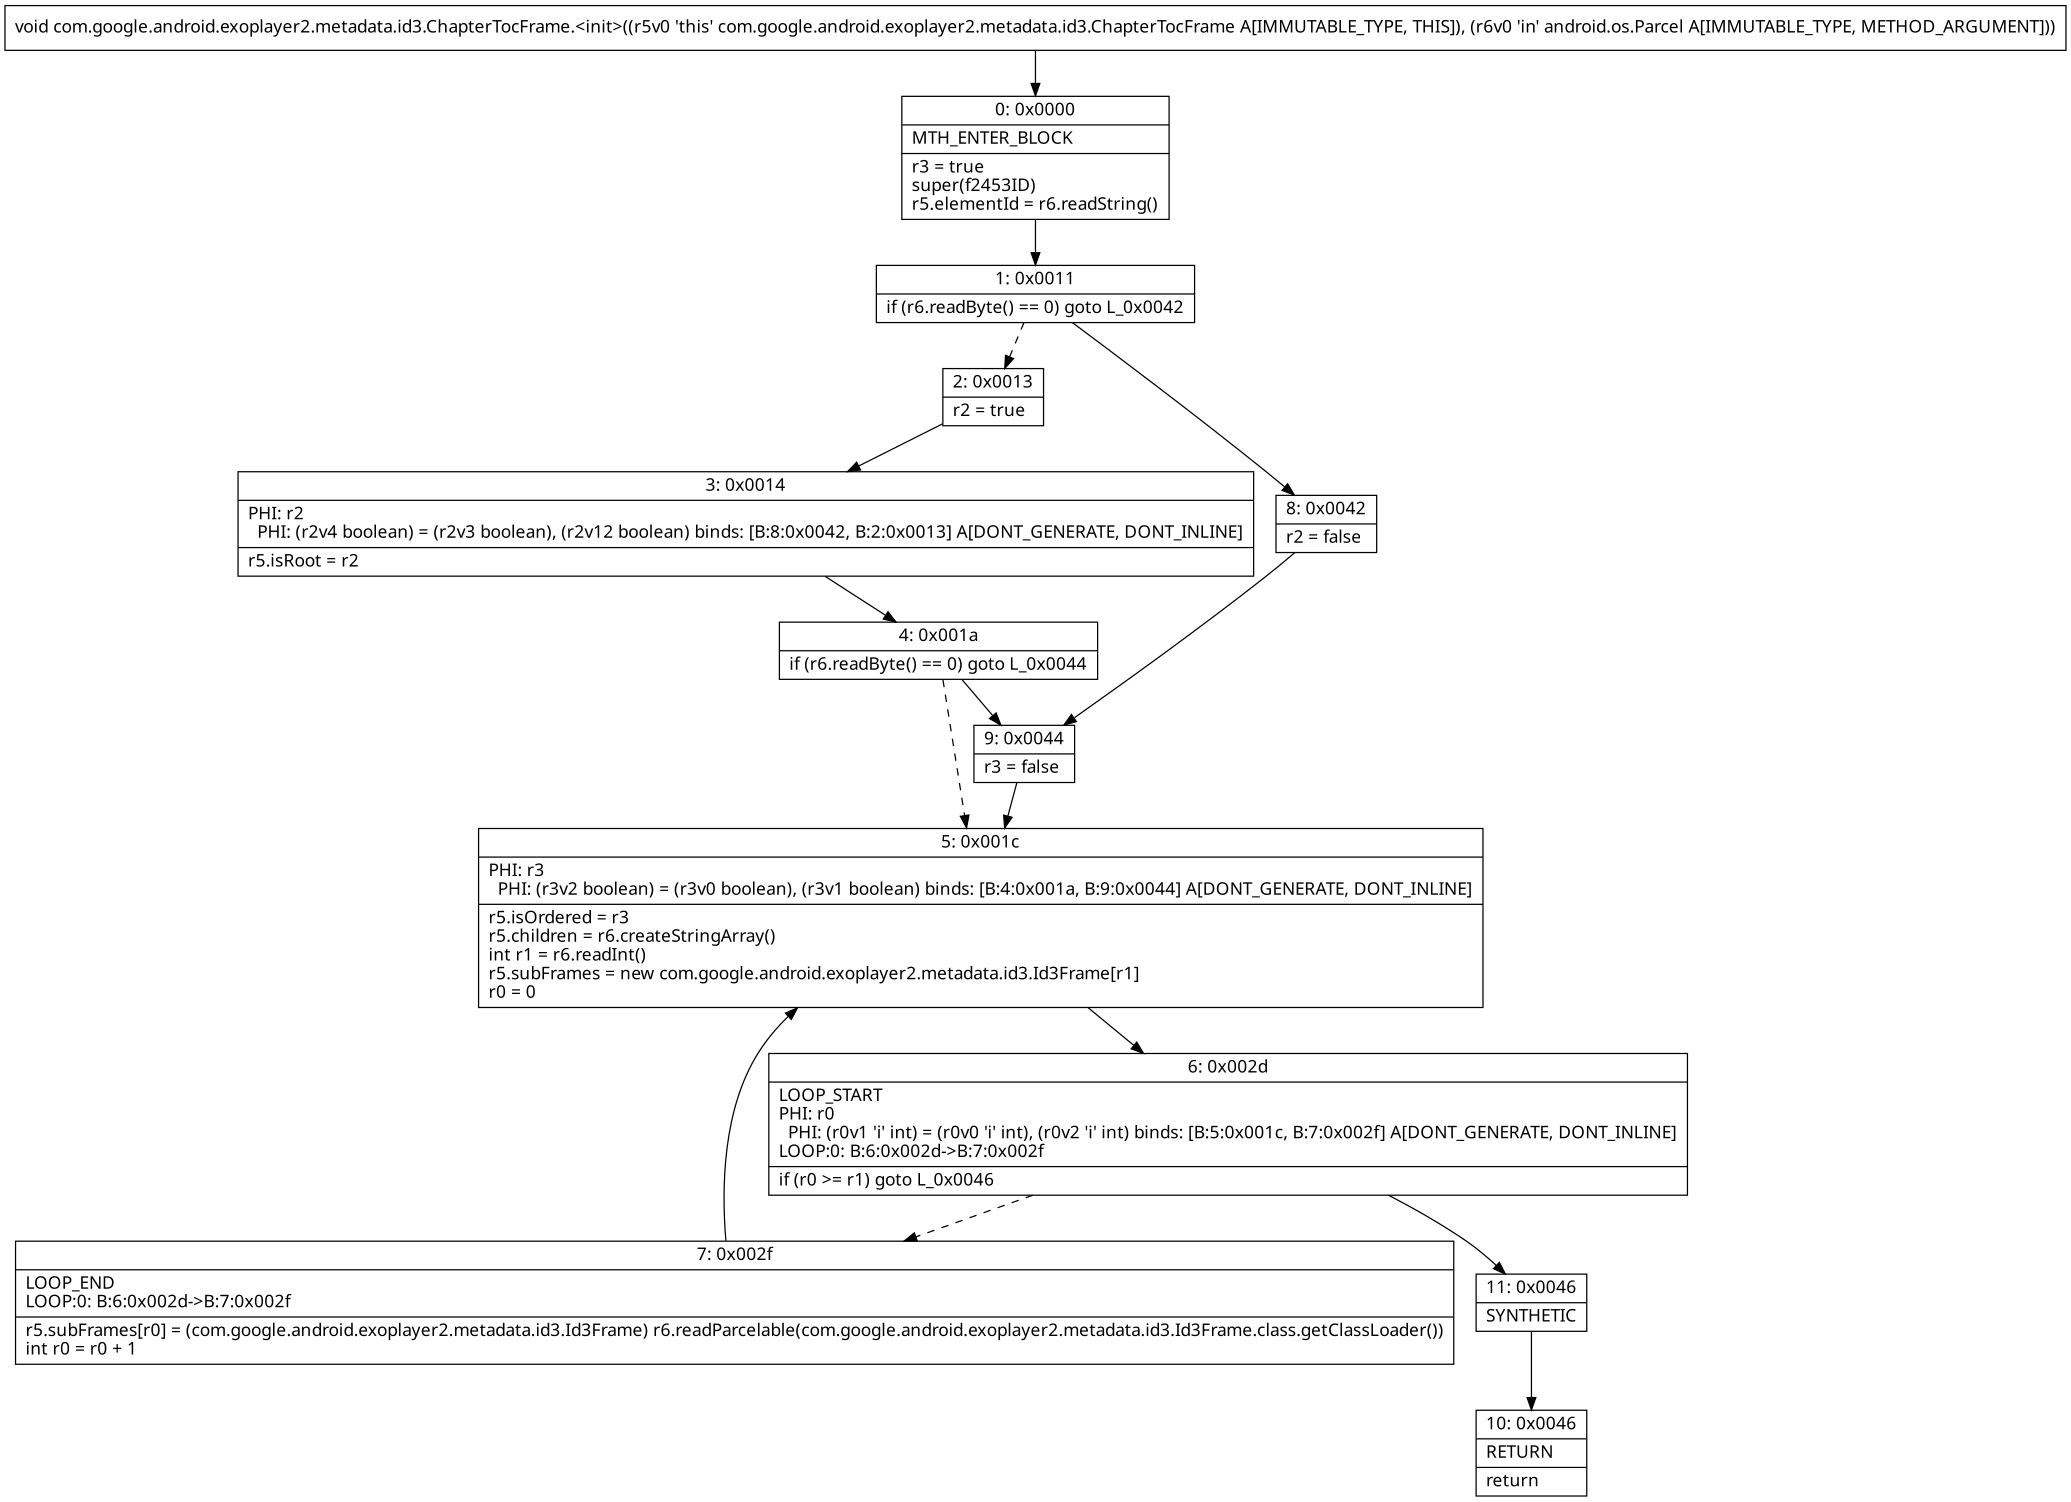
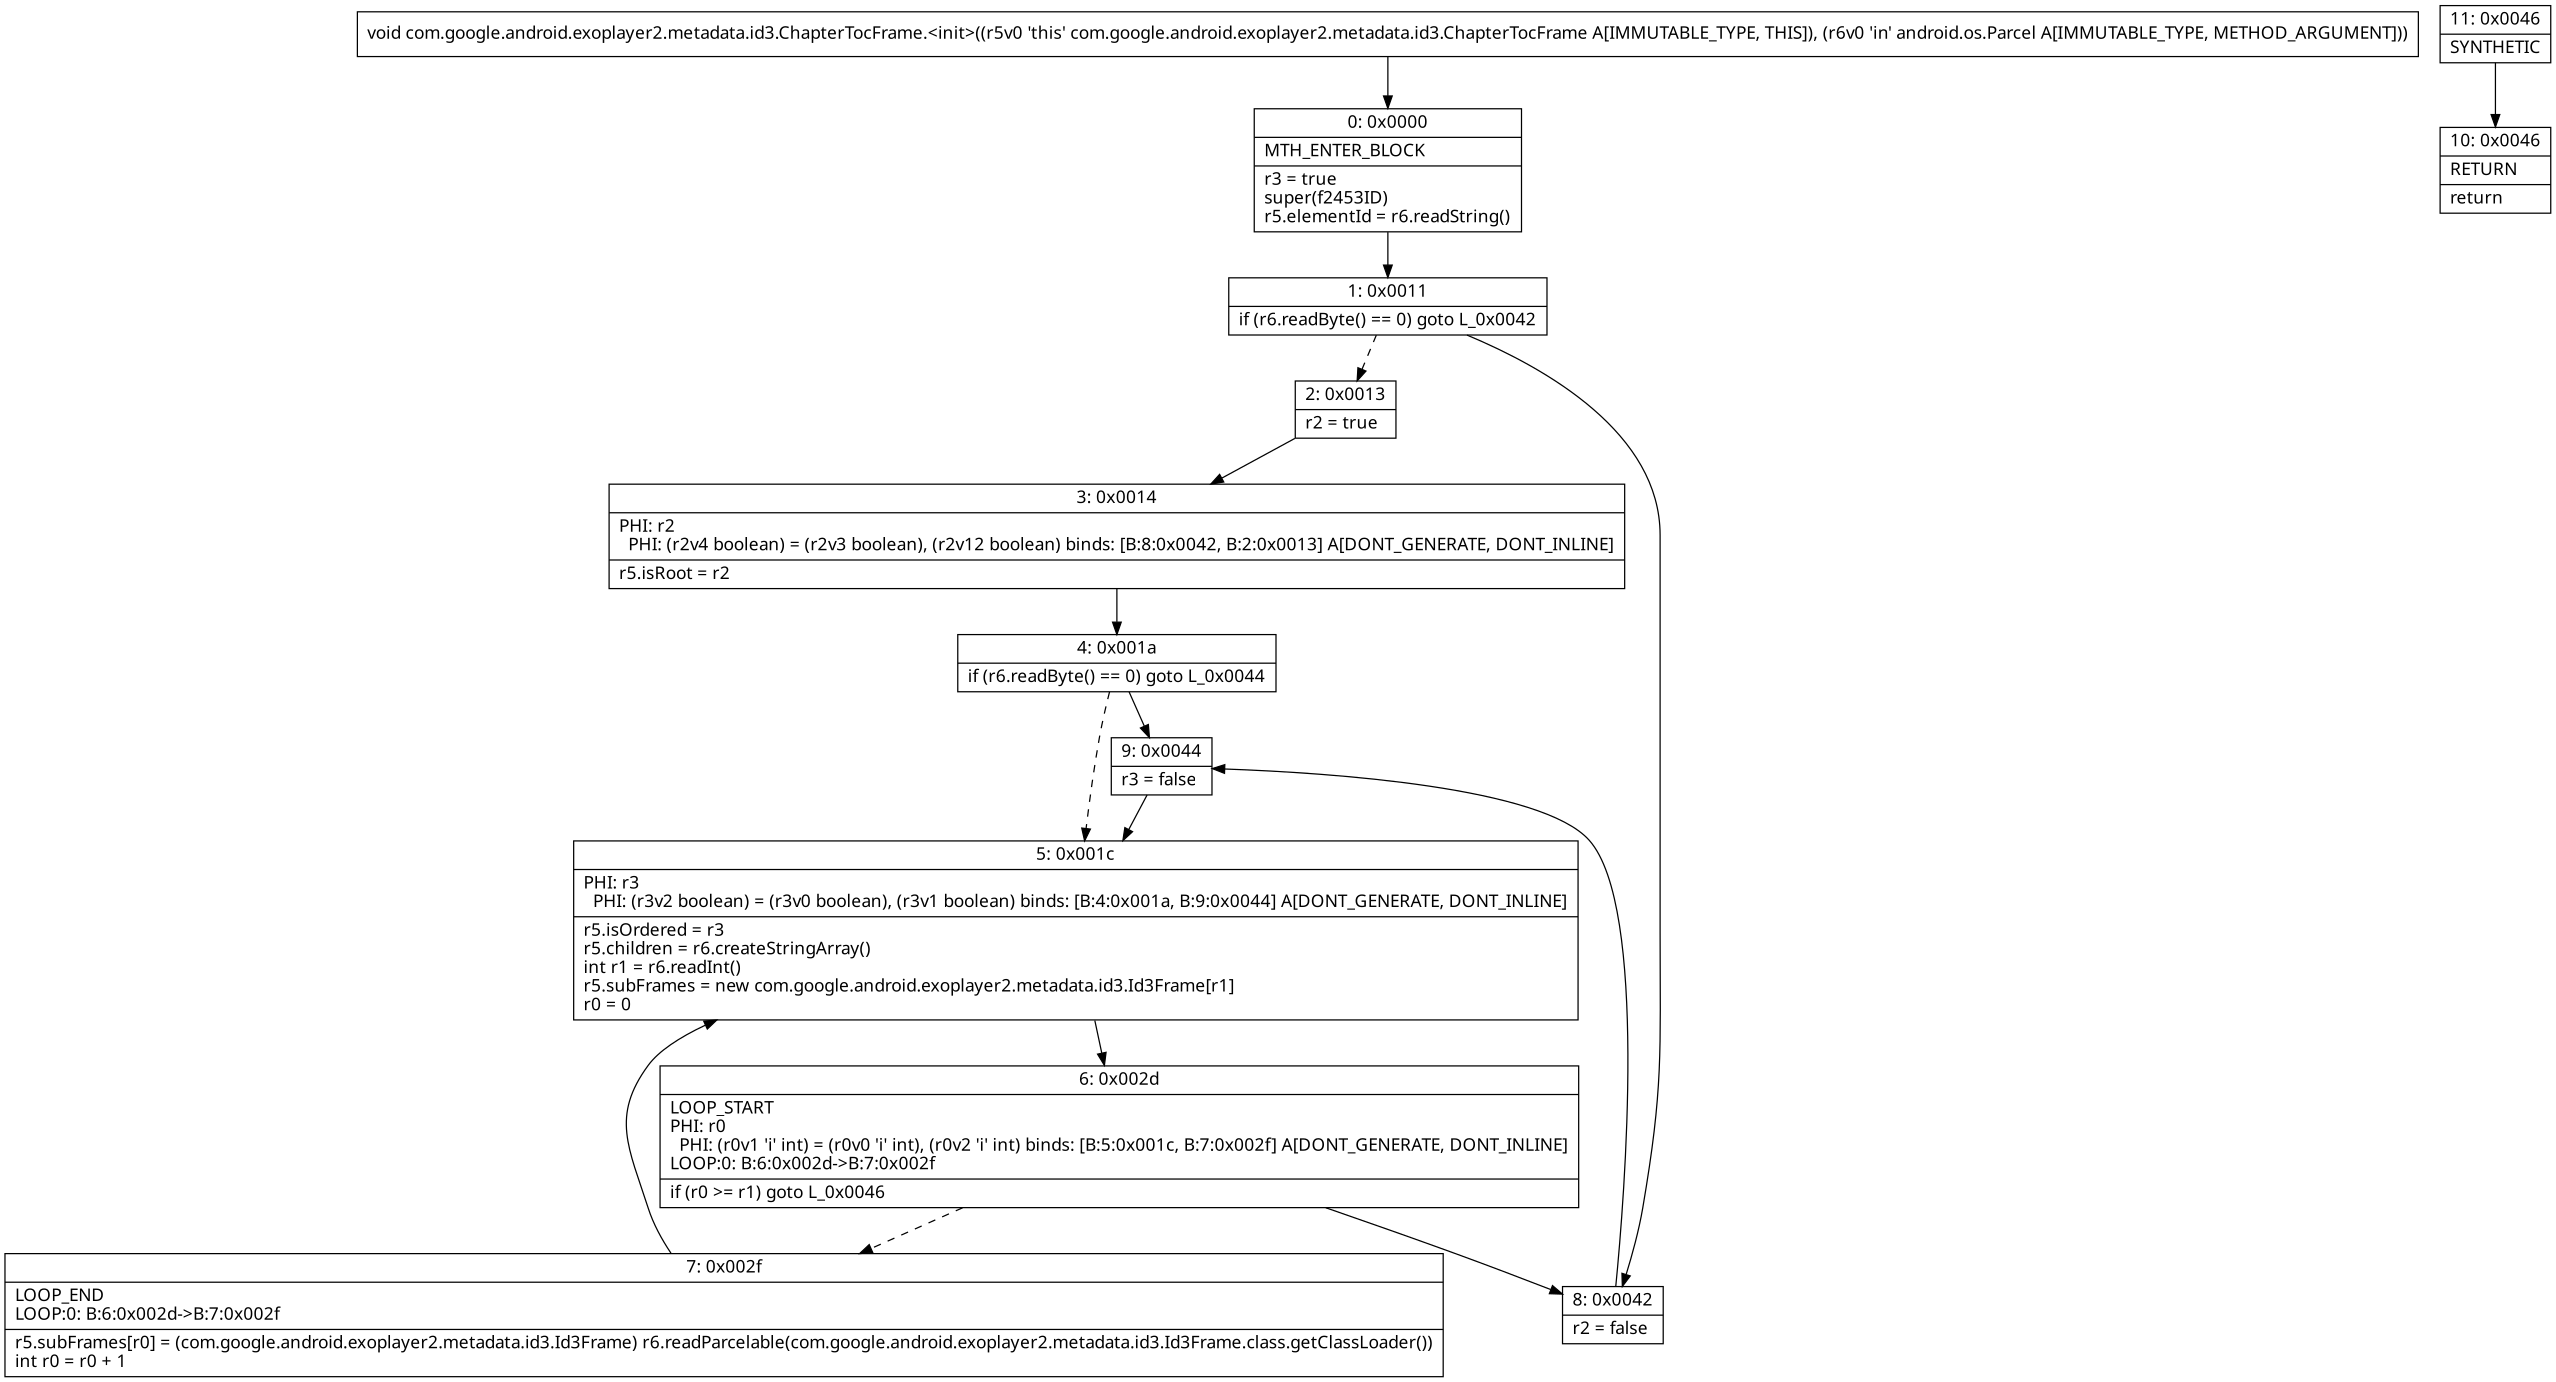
(1445, 1227) -> (1439, 1248)
